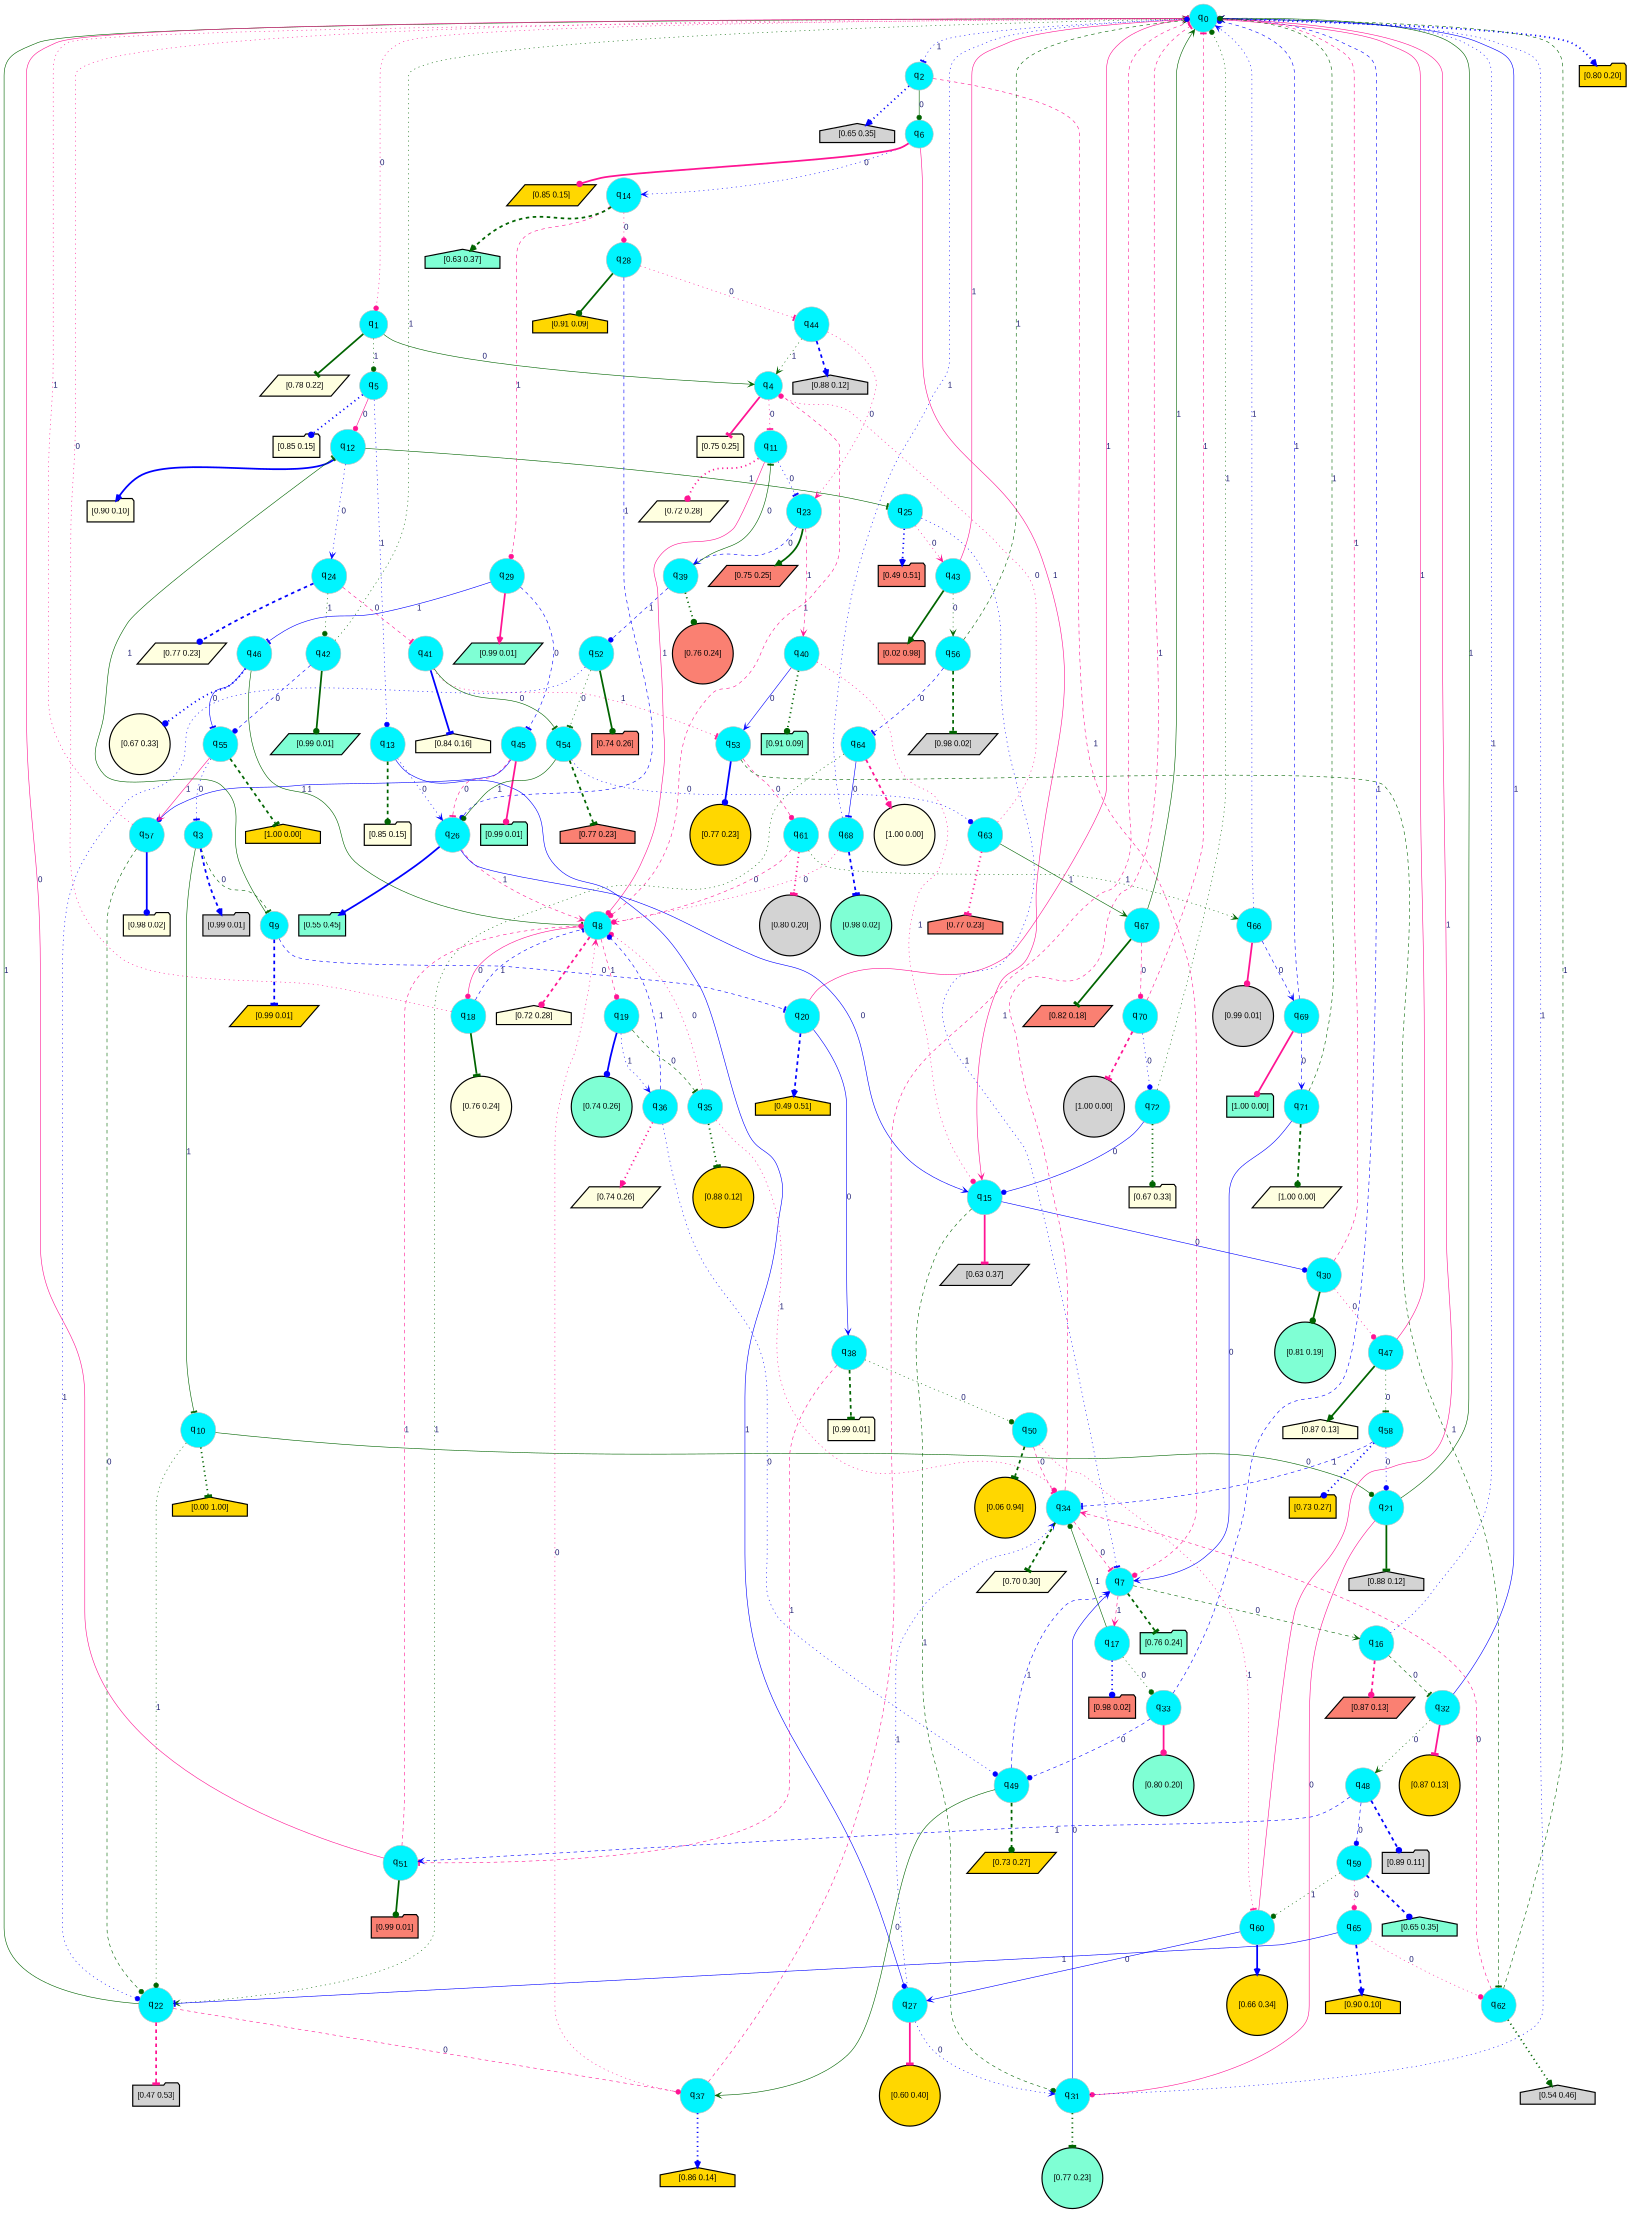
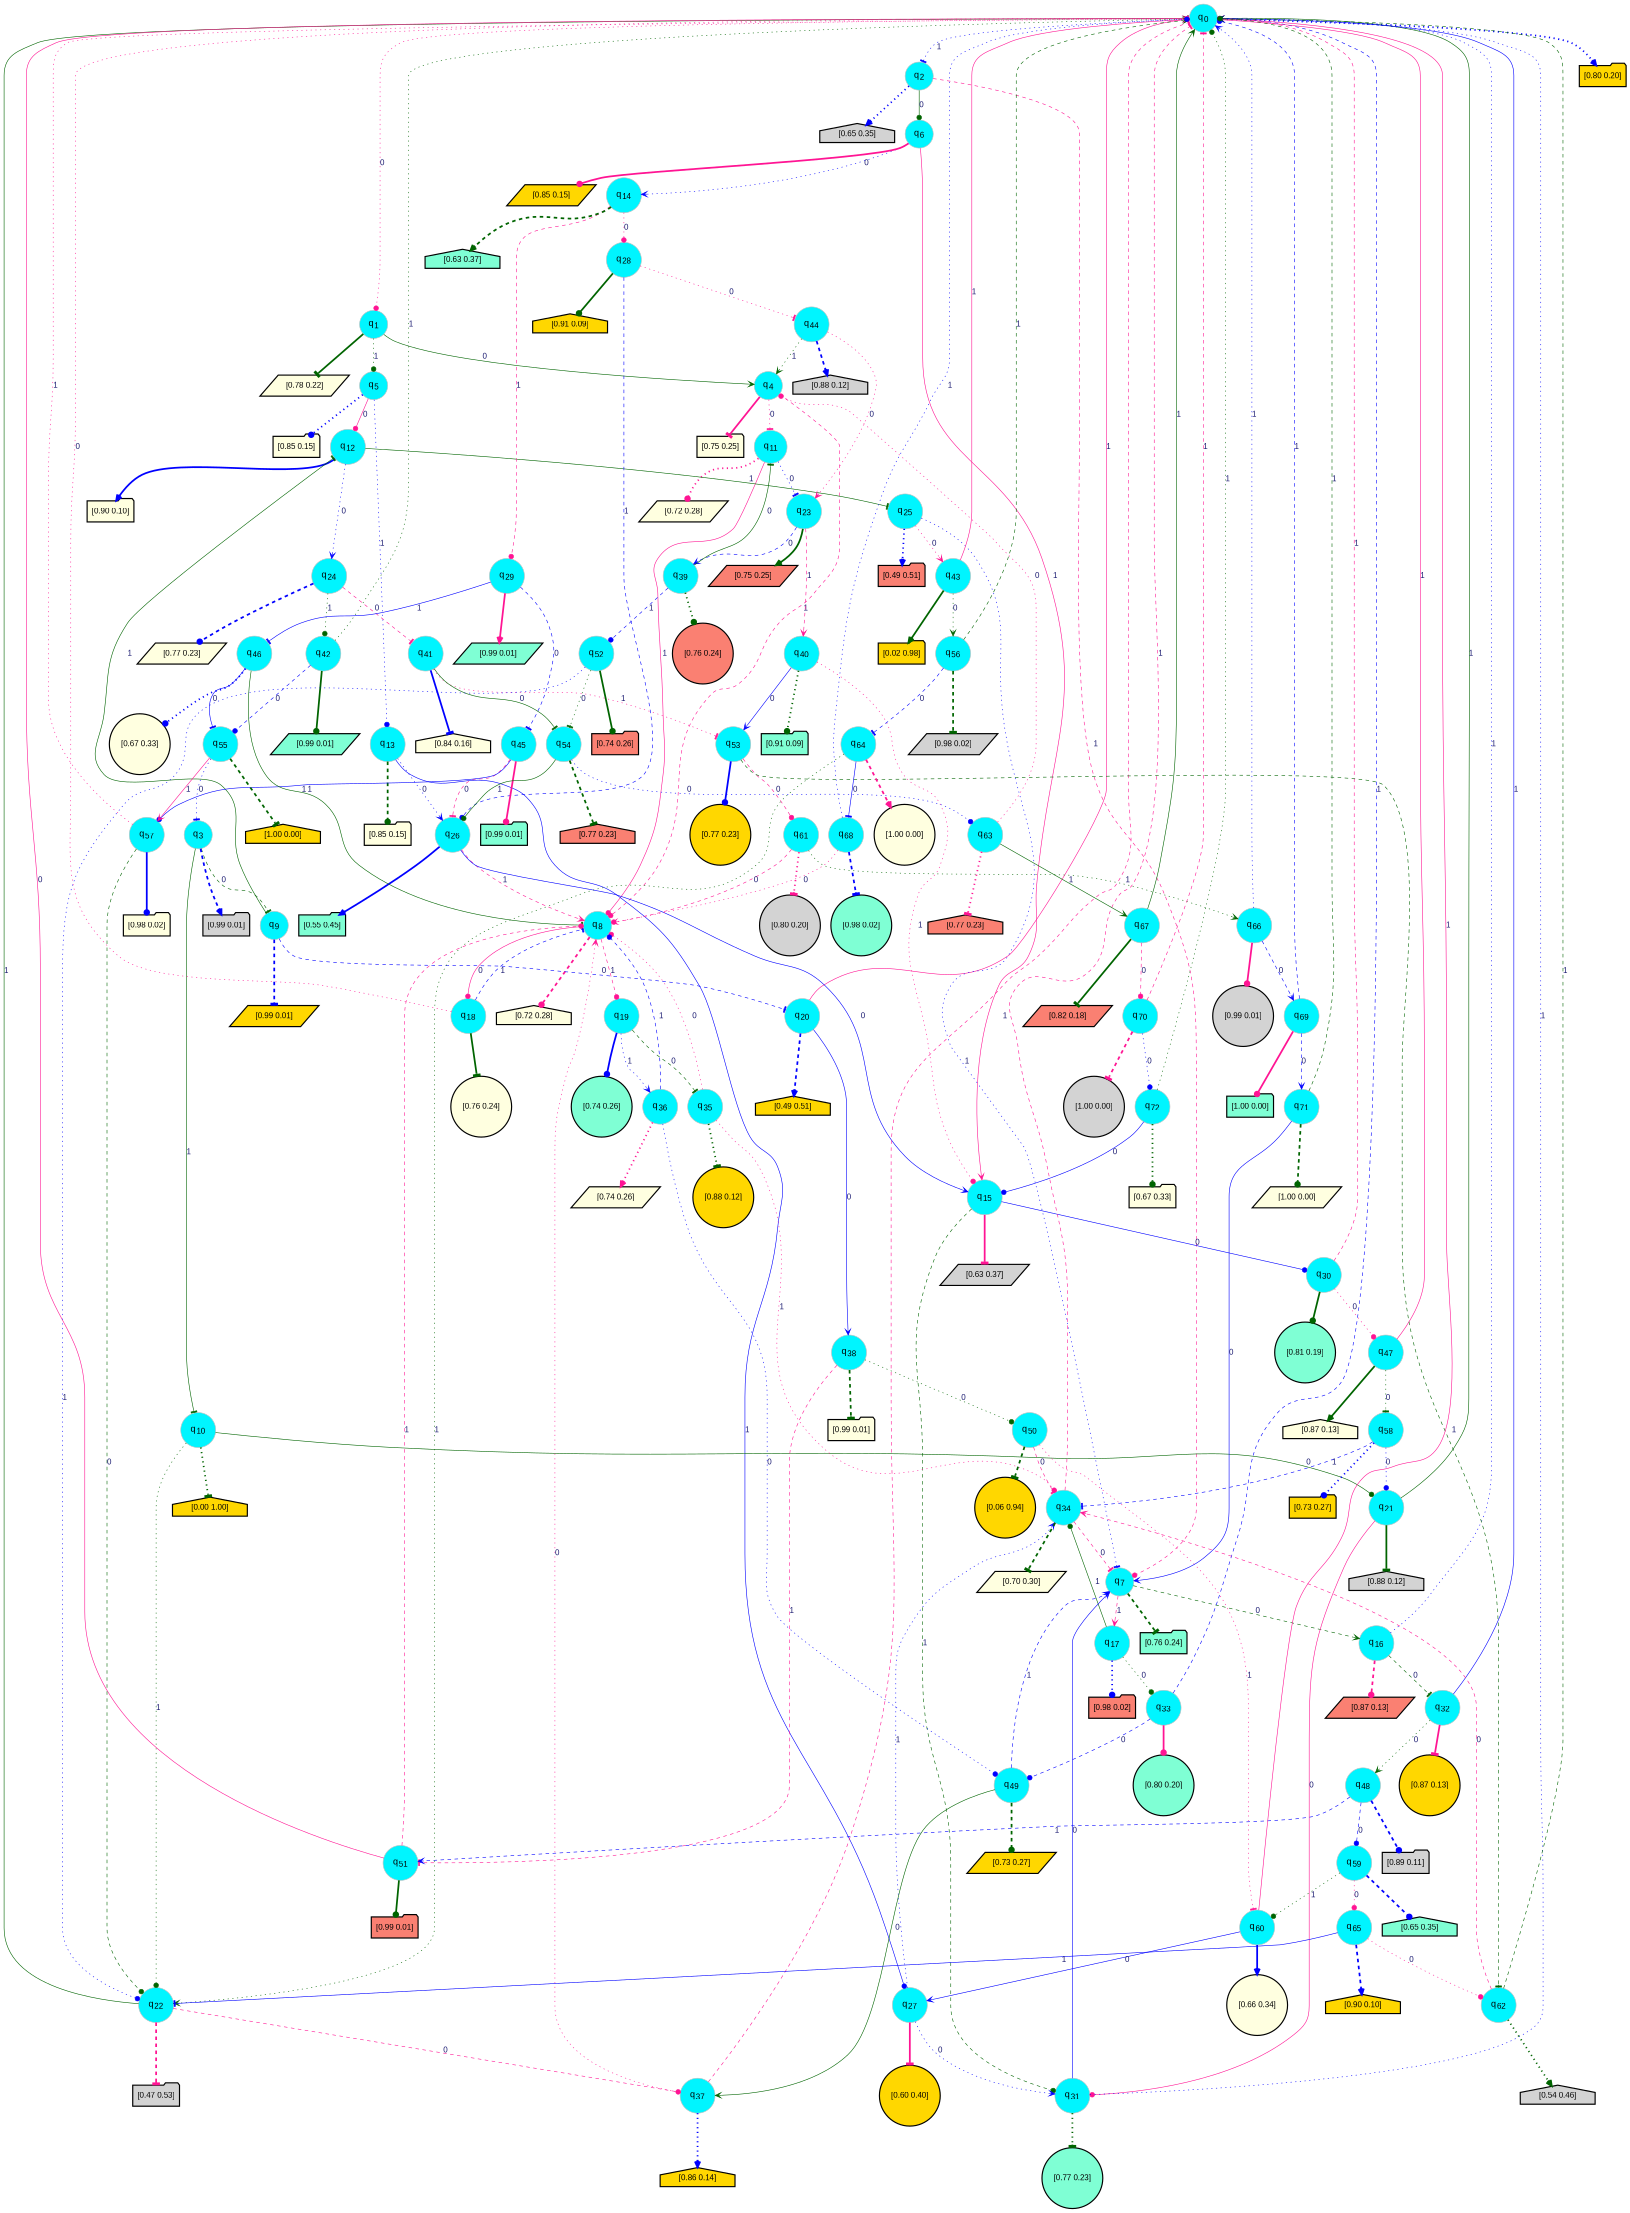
(902, 654) -> (902, 654)
(1257, 2005) -> (1257, 2005)
